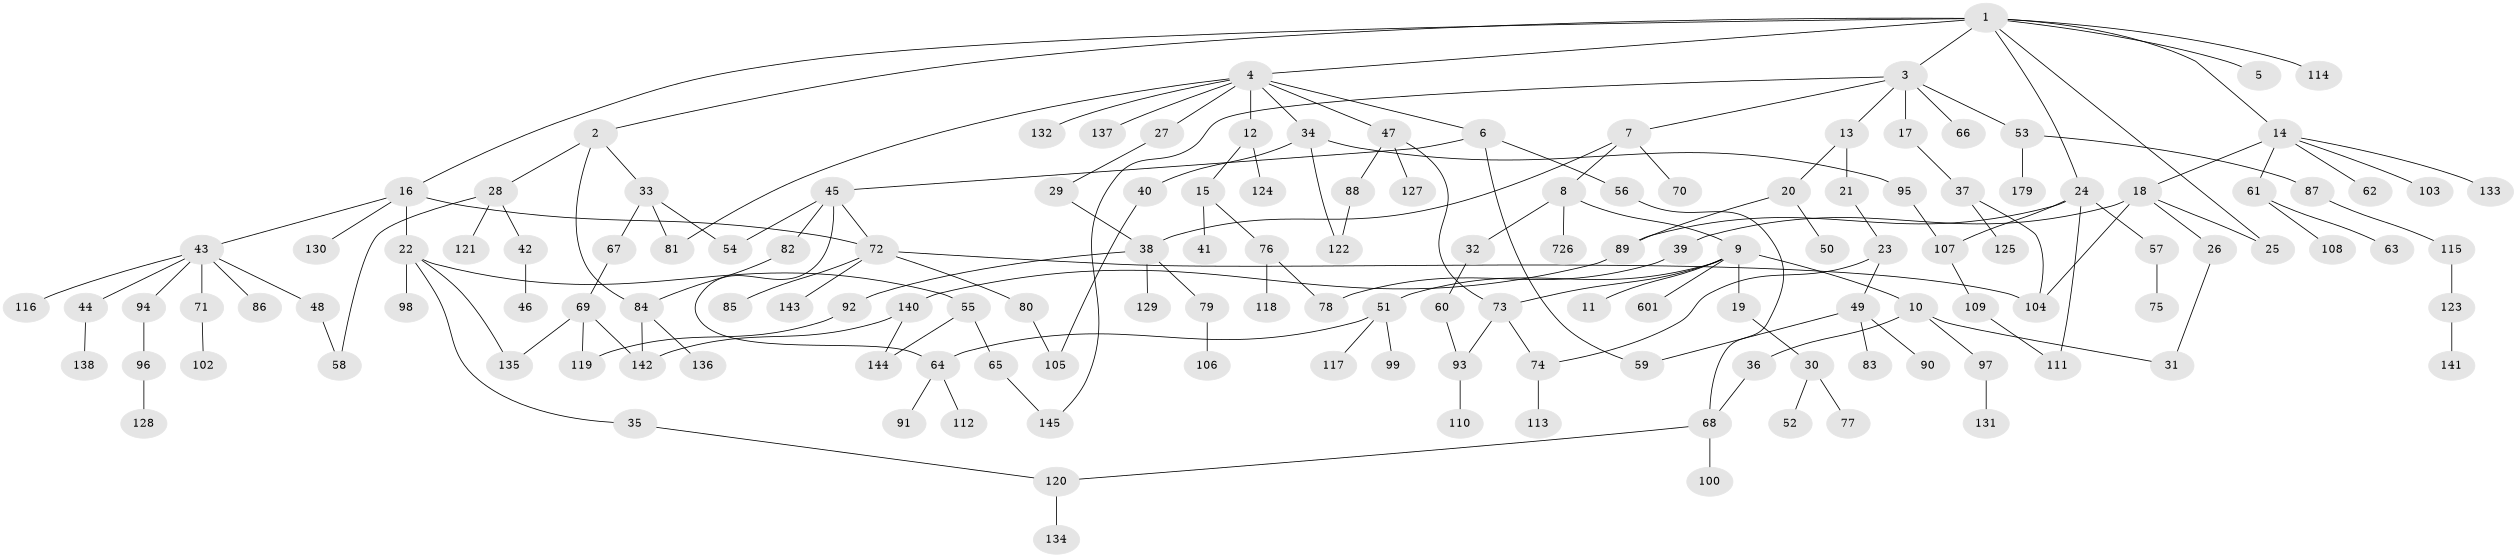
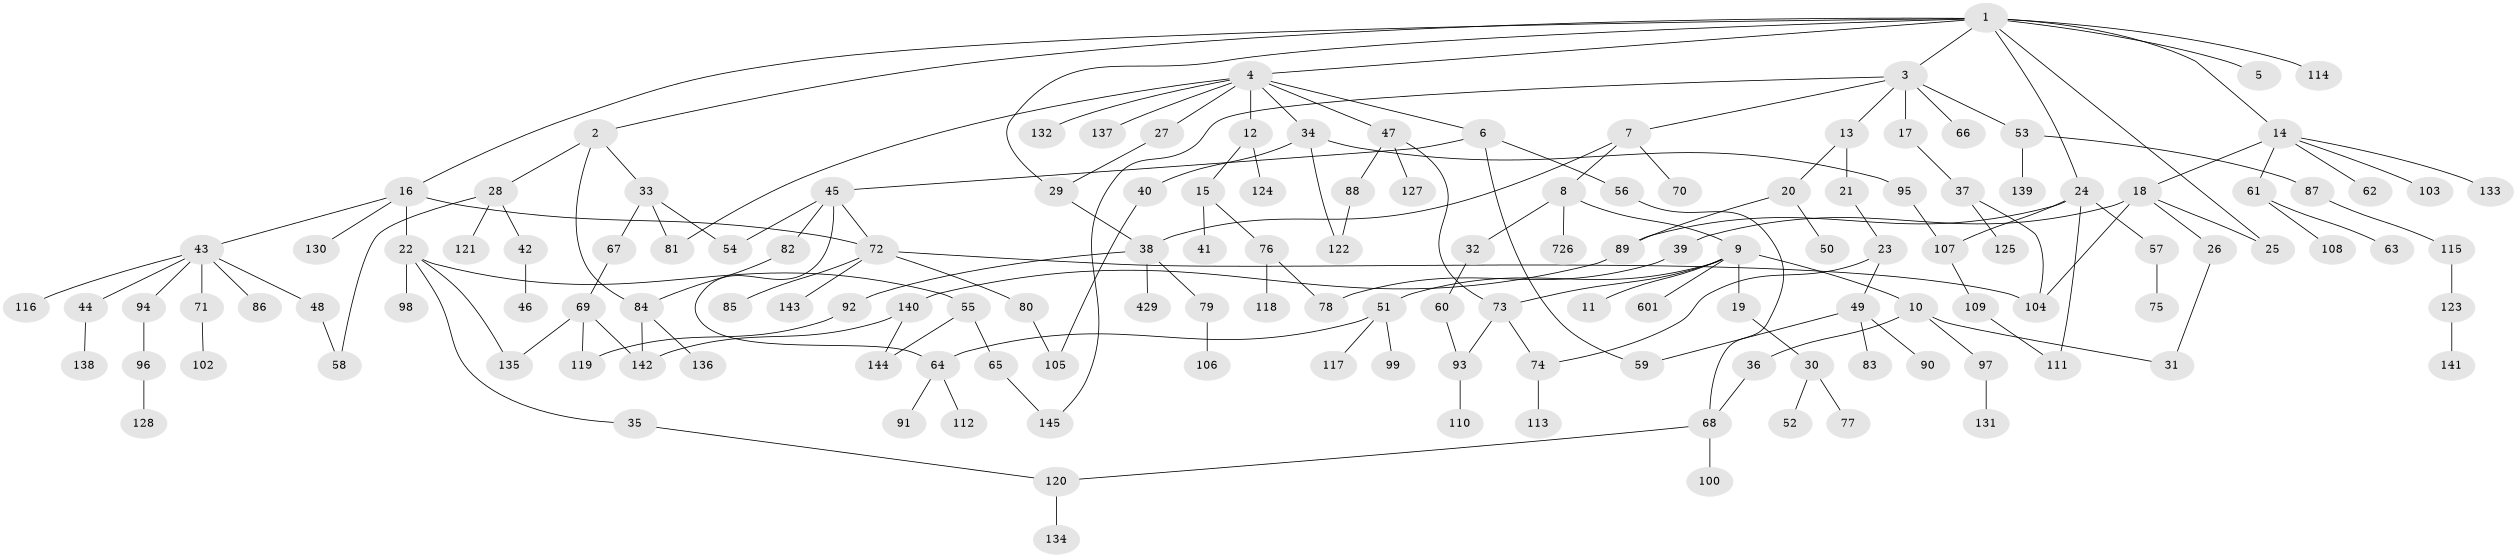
none -> (1441, 41)
(2022, 192) -> (2022, 192)
(1148, 308) -> (1148, 308)
